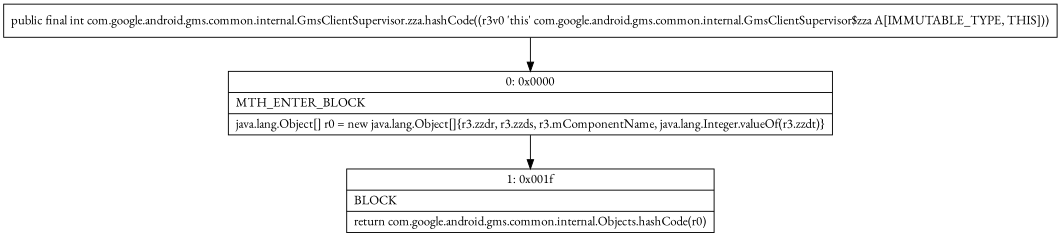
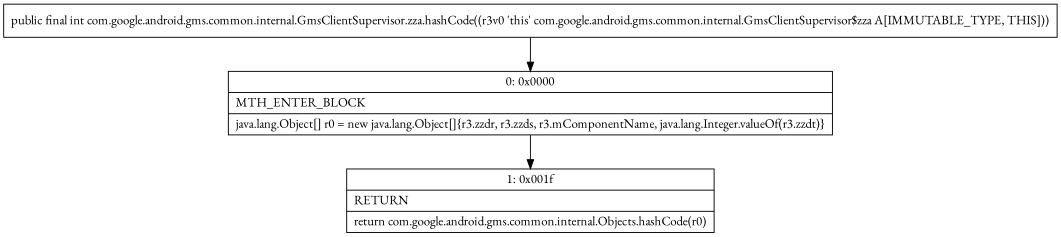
(376, 200) -> (382, 200)
